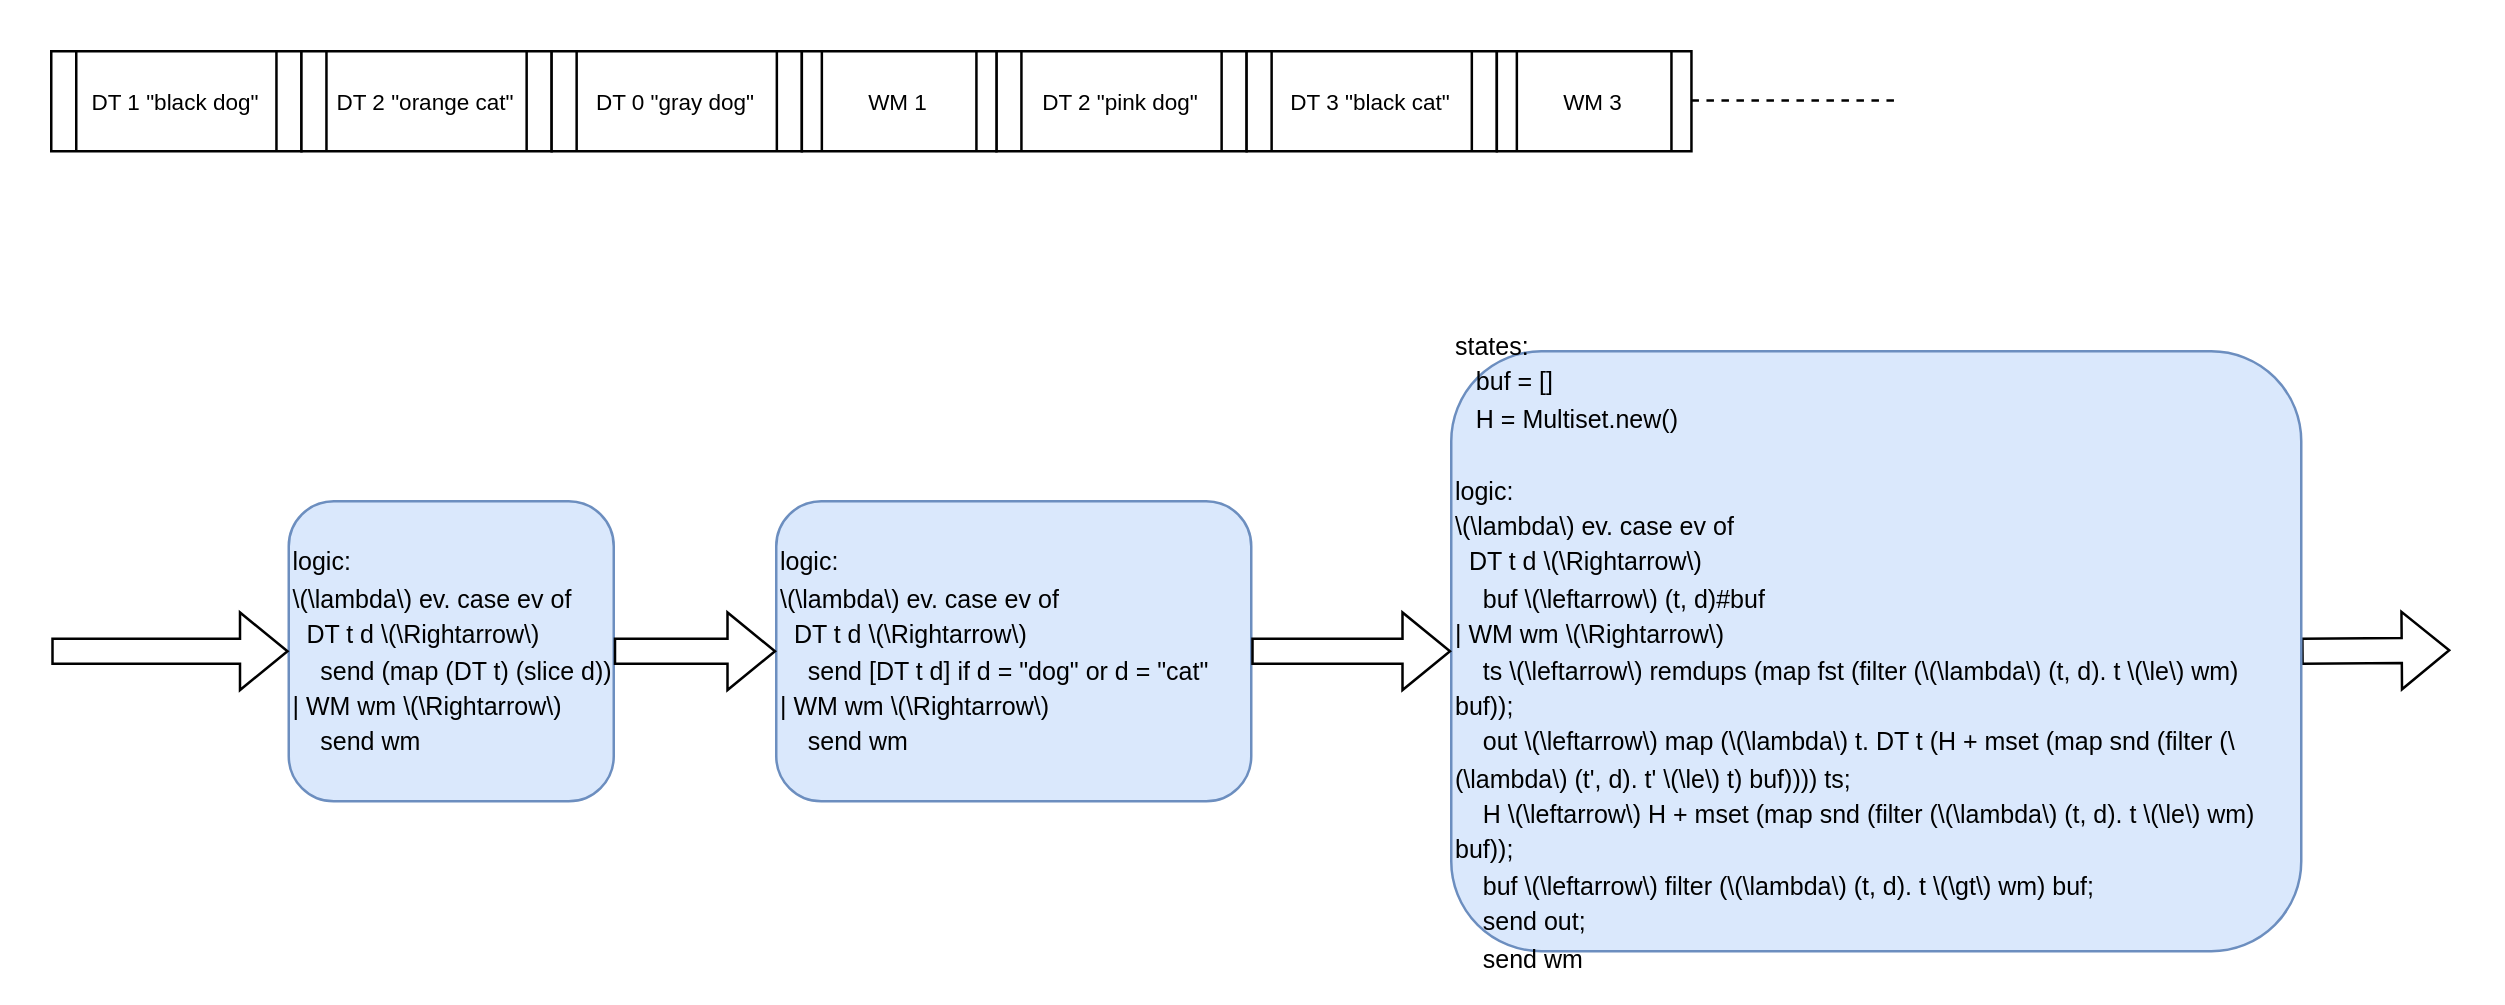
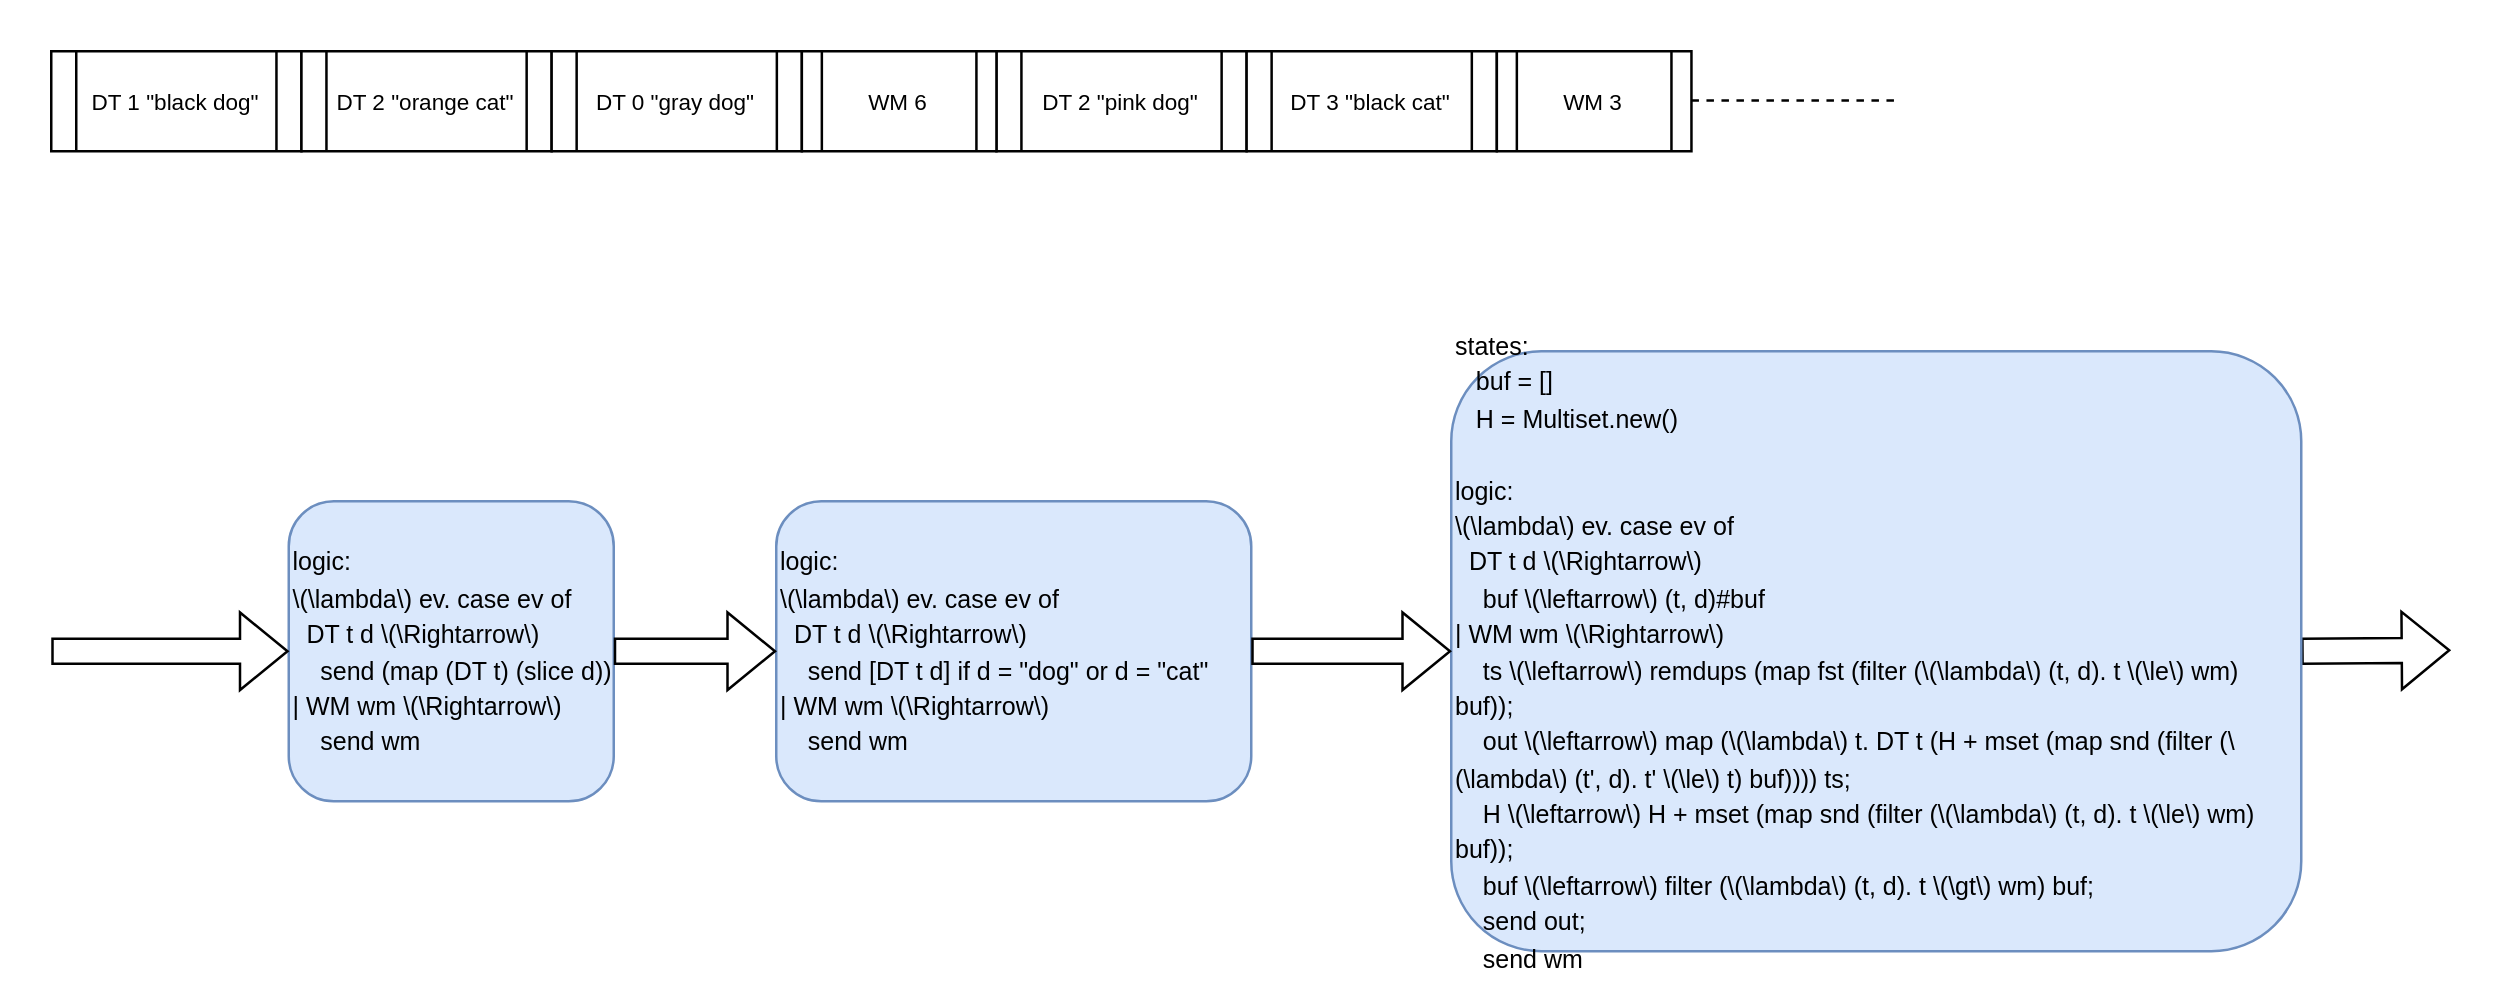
(899, 101) -> (899, 101)
